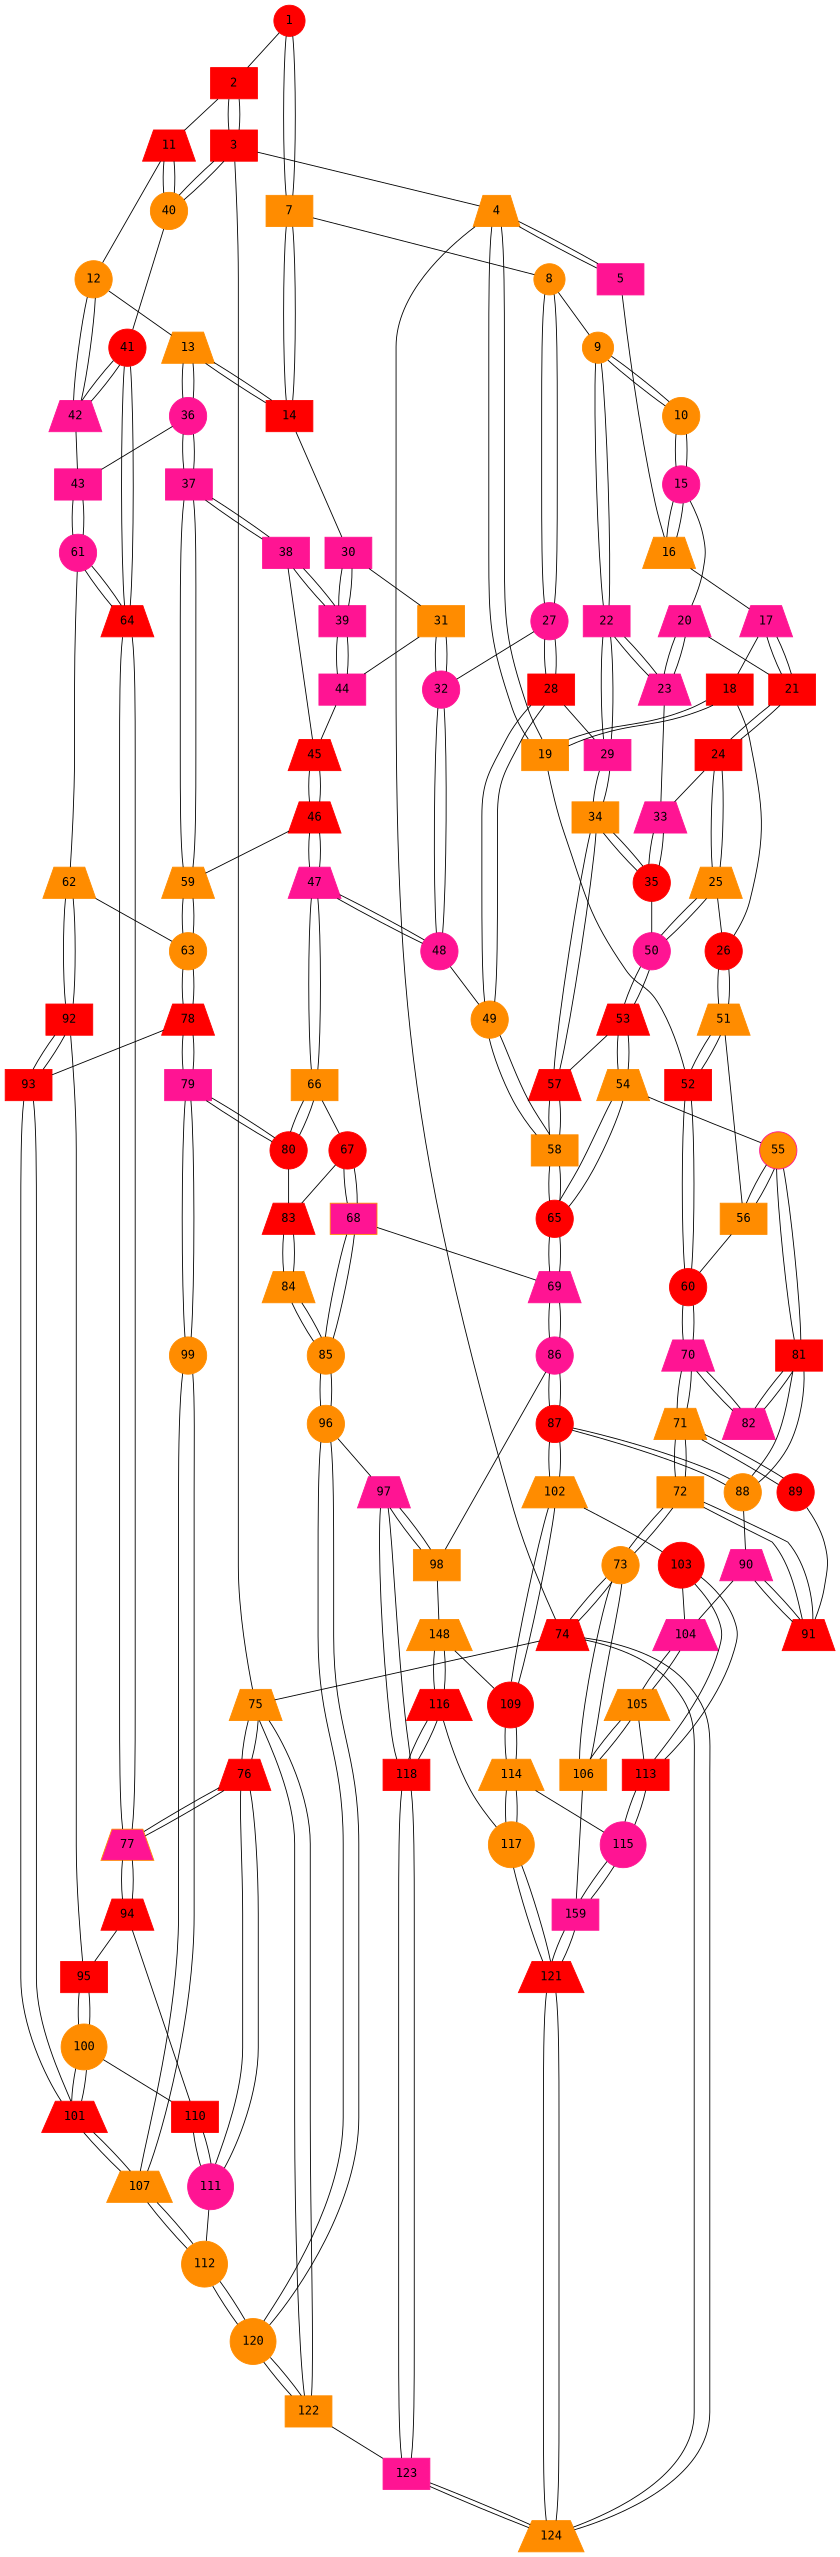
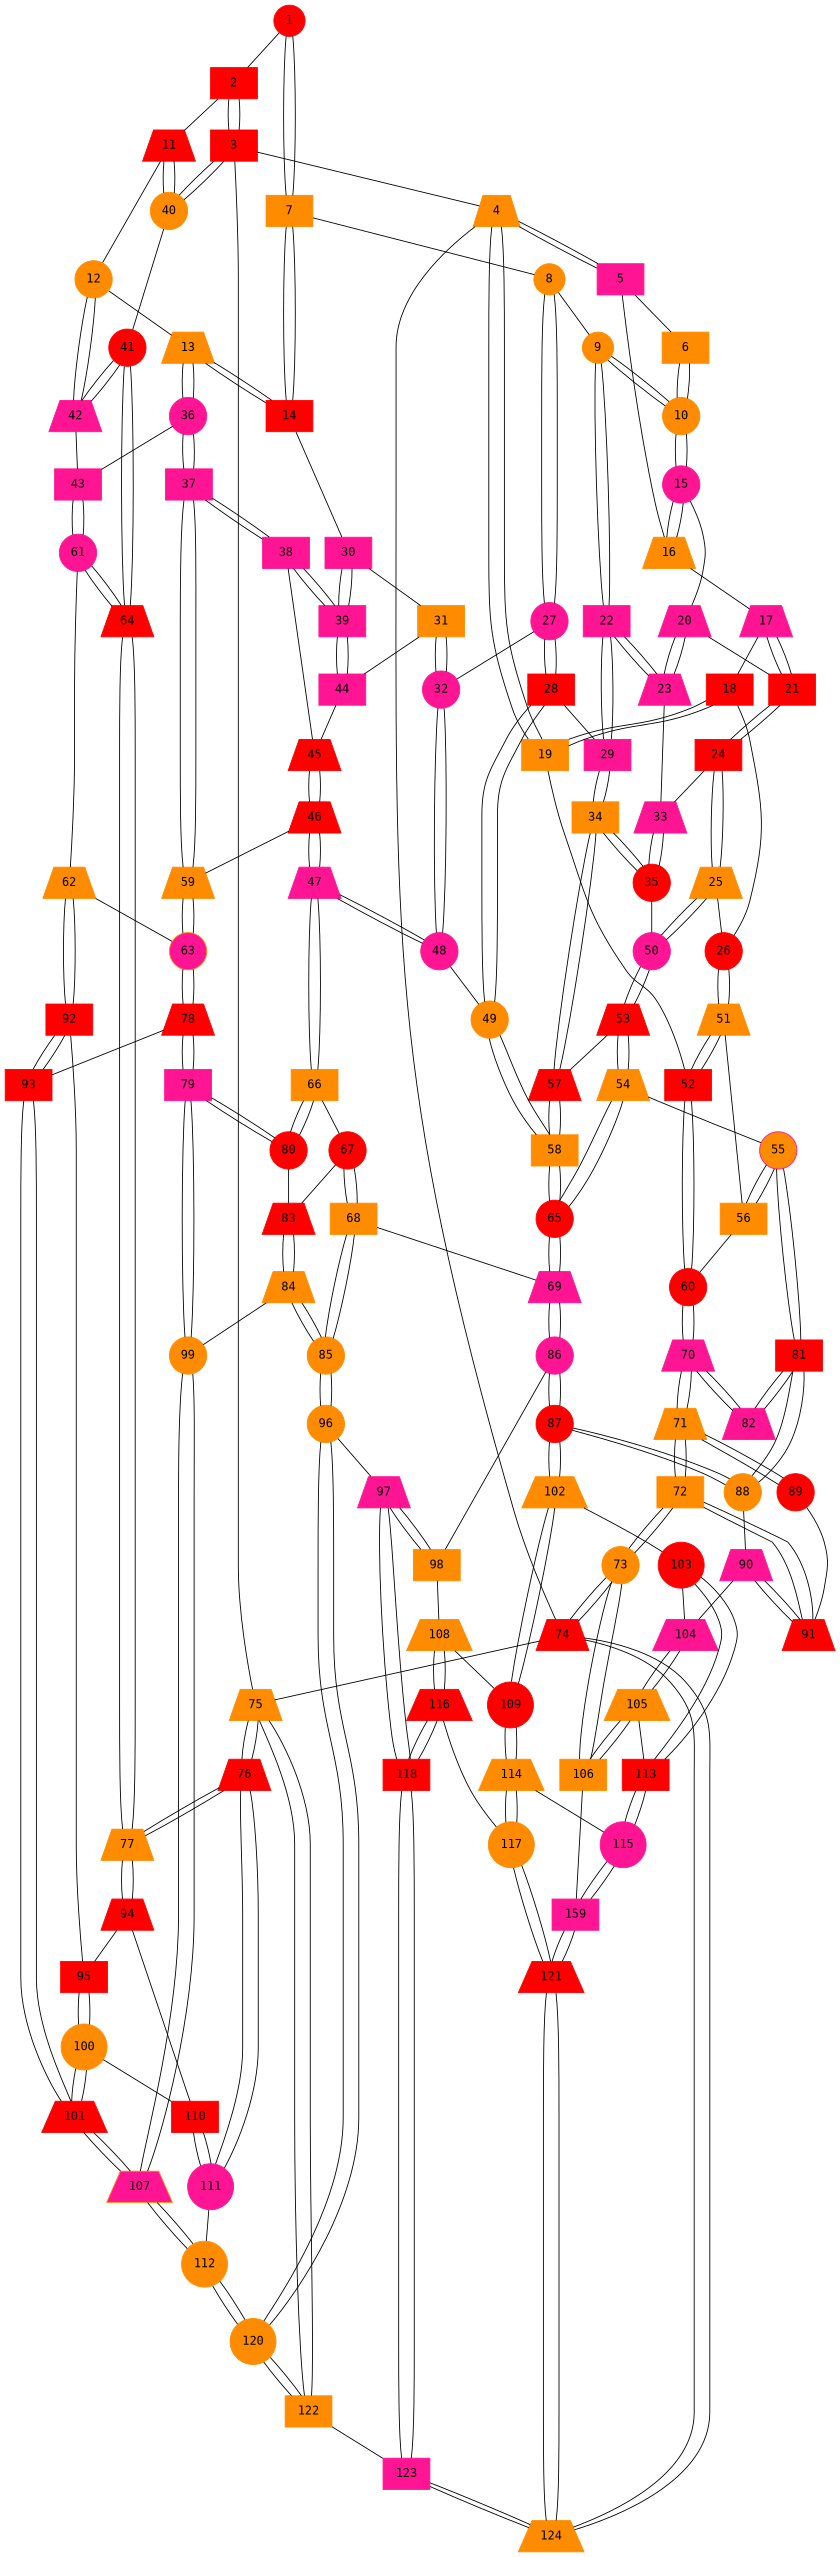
none -> (686, 348)
(188, 951) -> (188, 951)
(354, 1219) -> (354, 1219)
none -> (233, 1325)
(439, 1635) -> (439, 1635)
(127, 1845) -> (127, 1845)
(140, 2187) -> (140, 2187)
